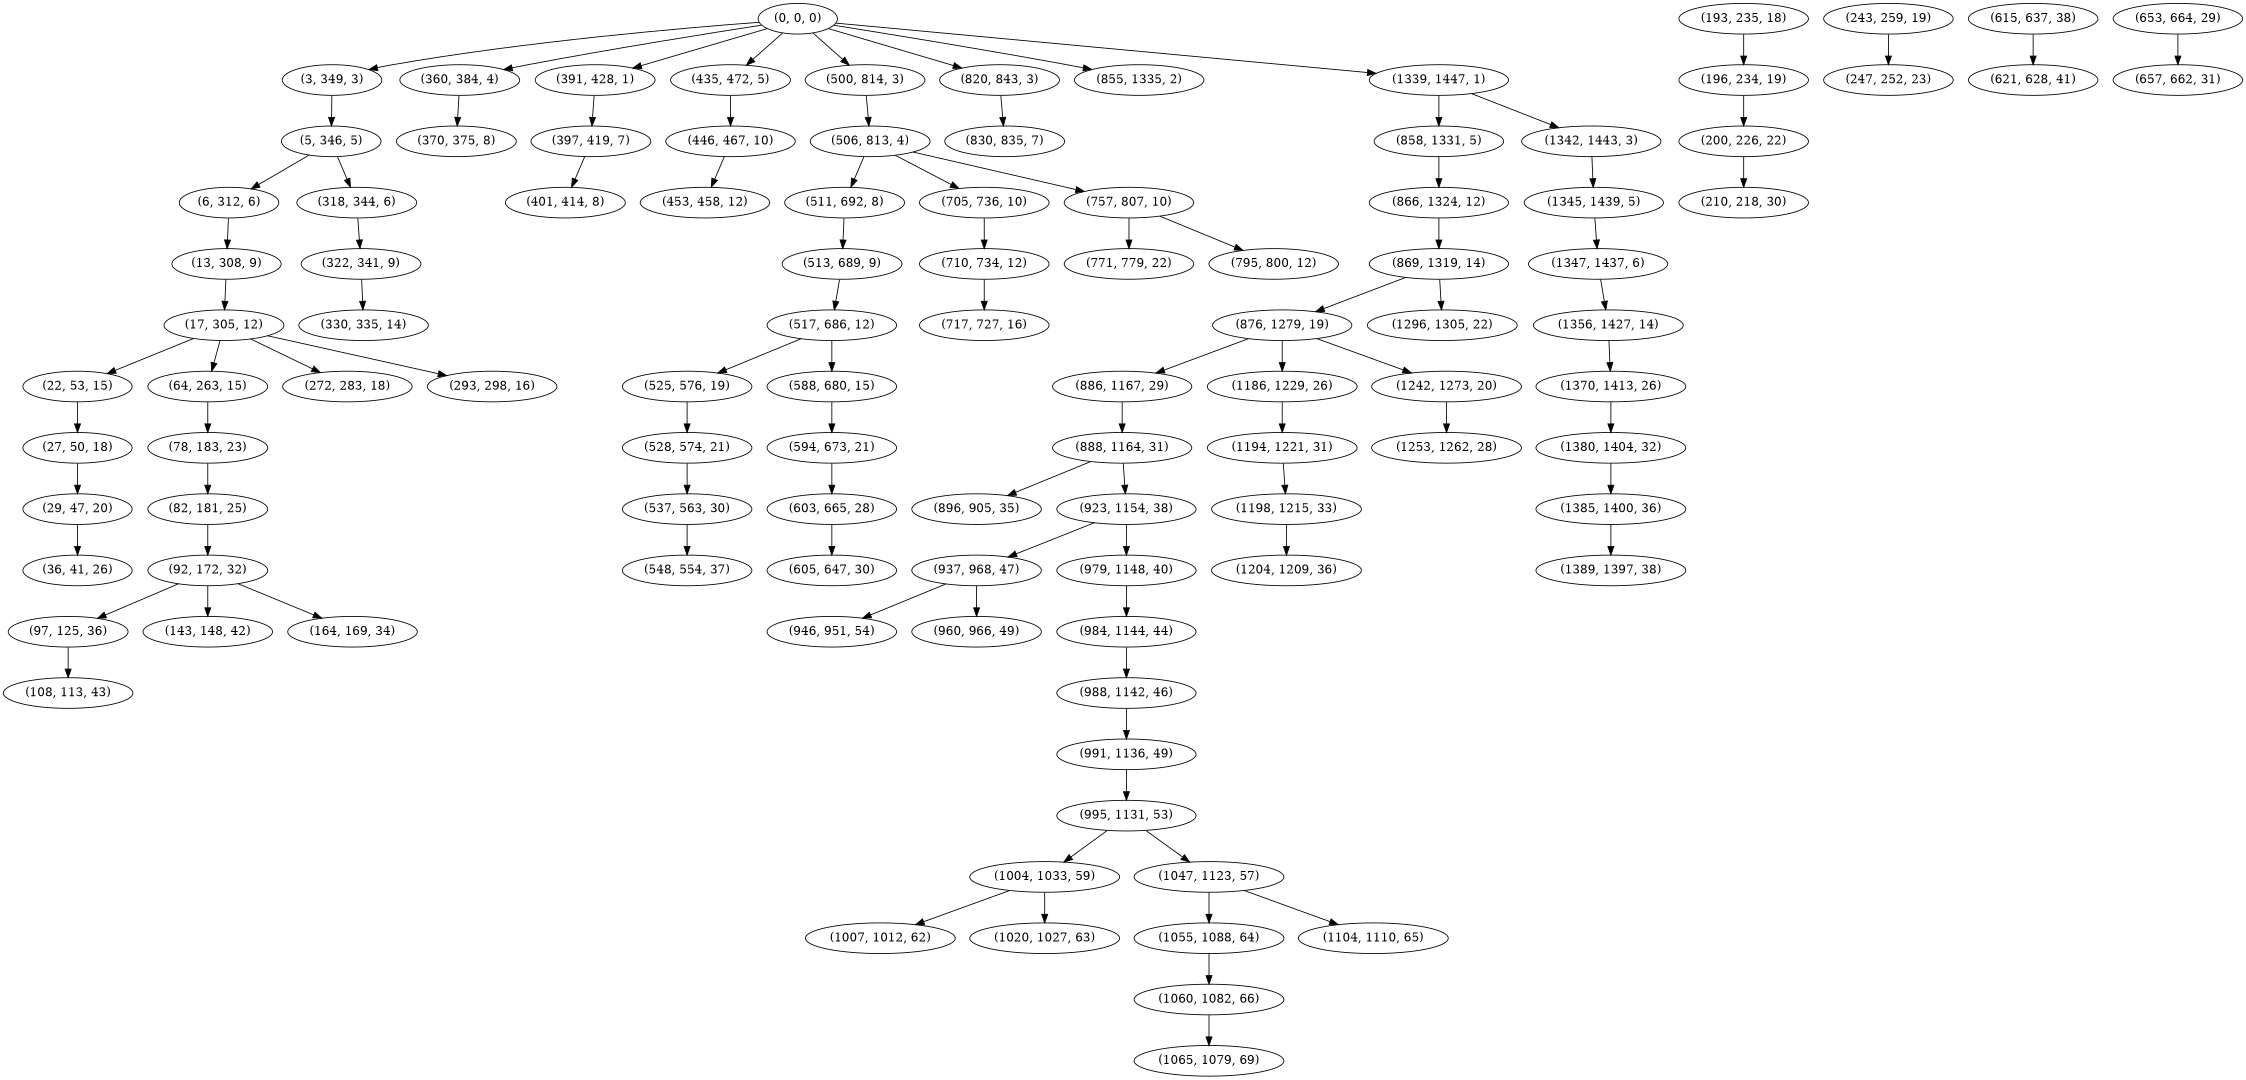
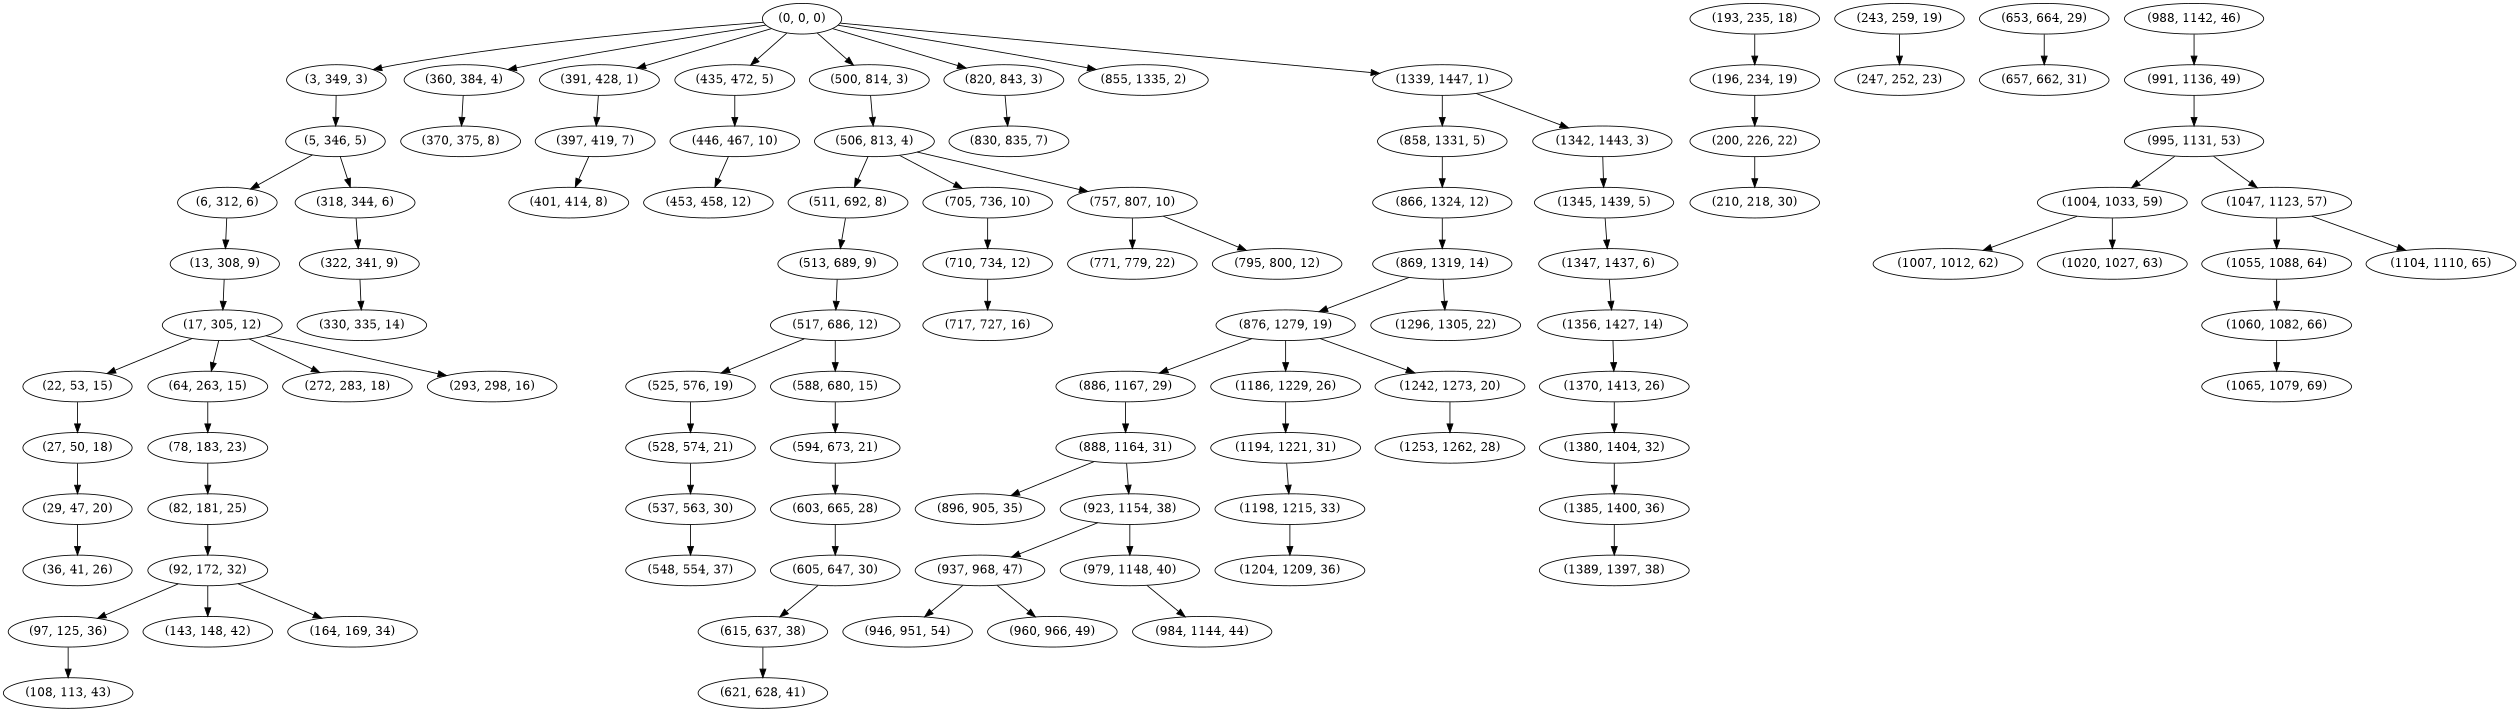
none -> (802, 598)
(1126, 658) -> none
